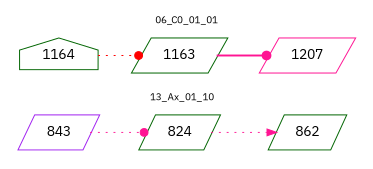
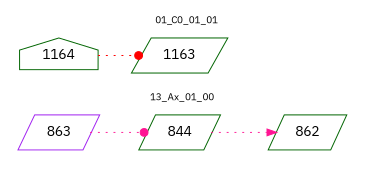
(187, 21) -> (187, 21)
(307, 55) -> none
(182, 98) -> (182, 98)
(59, 132) -> (59, 132)
(180, 132) -> (180, 132)
